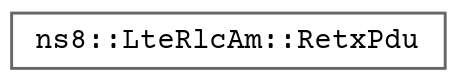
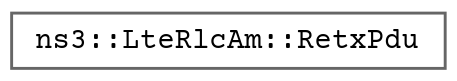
(228, 41) -> (228, 41)
